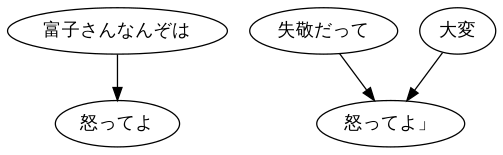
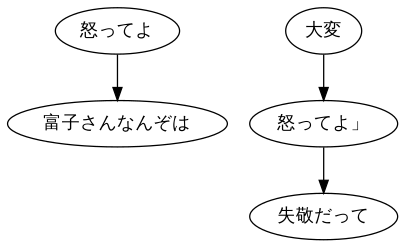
(117, 71) -> (117, 71)
(353, 72) -> (324, 164)
